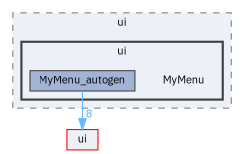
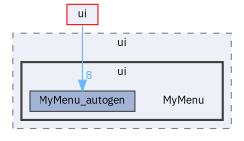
(82, 105) -> (82, 53)
